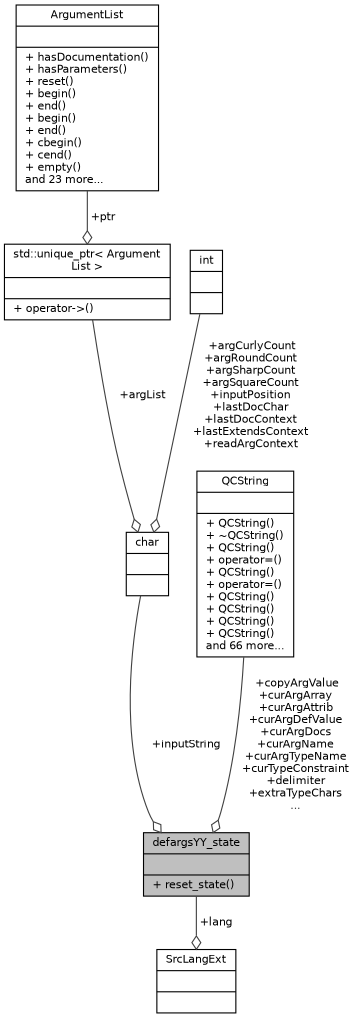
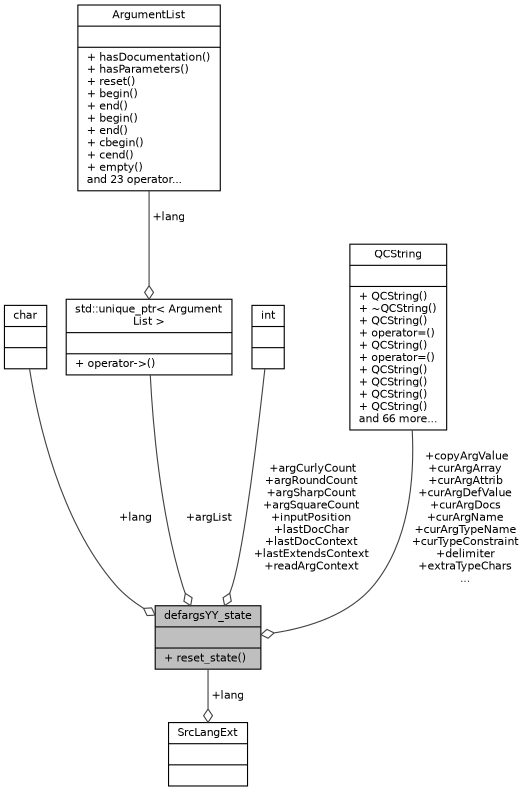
(65, 180) -> (135, 180)
(101, 217) -> (167, 217)
(178, 417) -> (251, 482)
(110, 420) -> (161, 485)
(185, 745) -> (134, 518)
